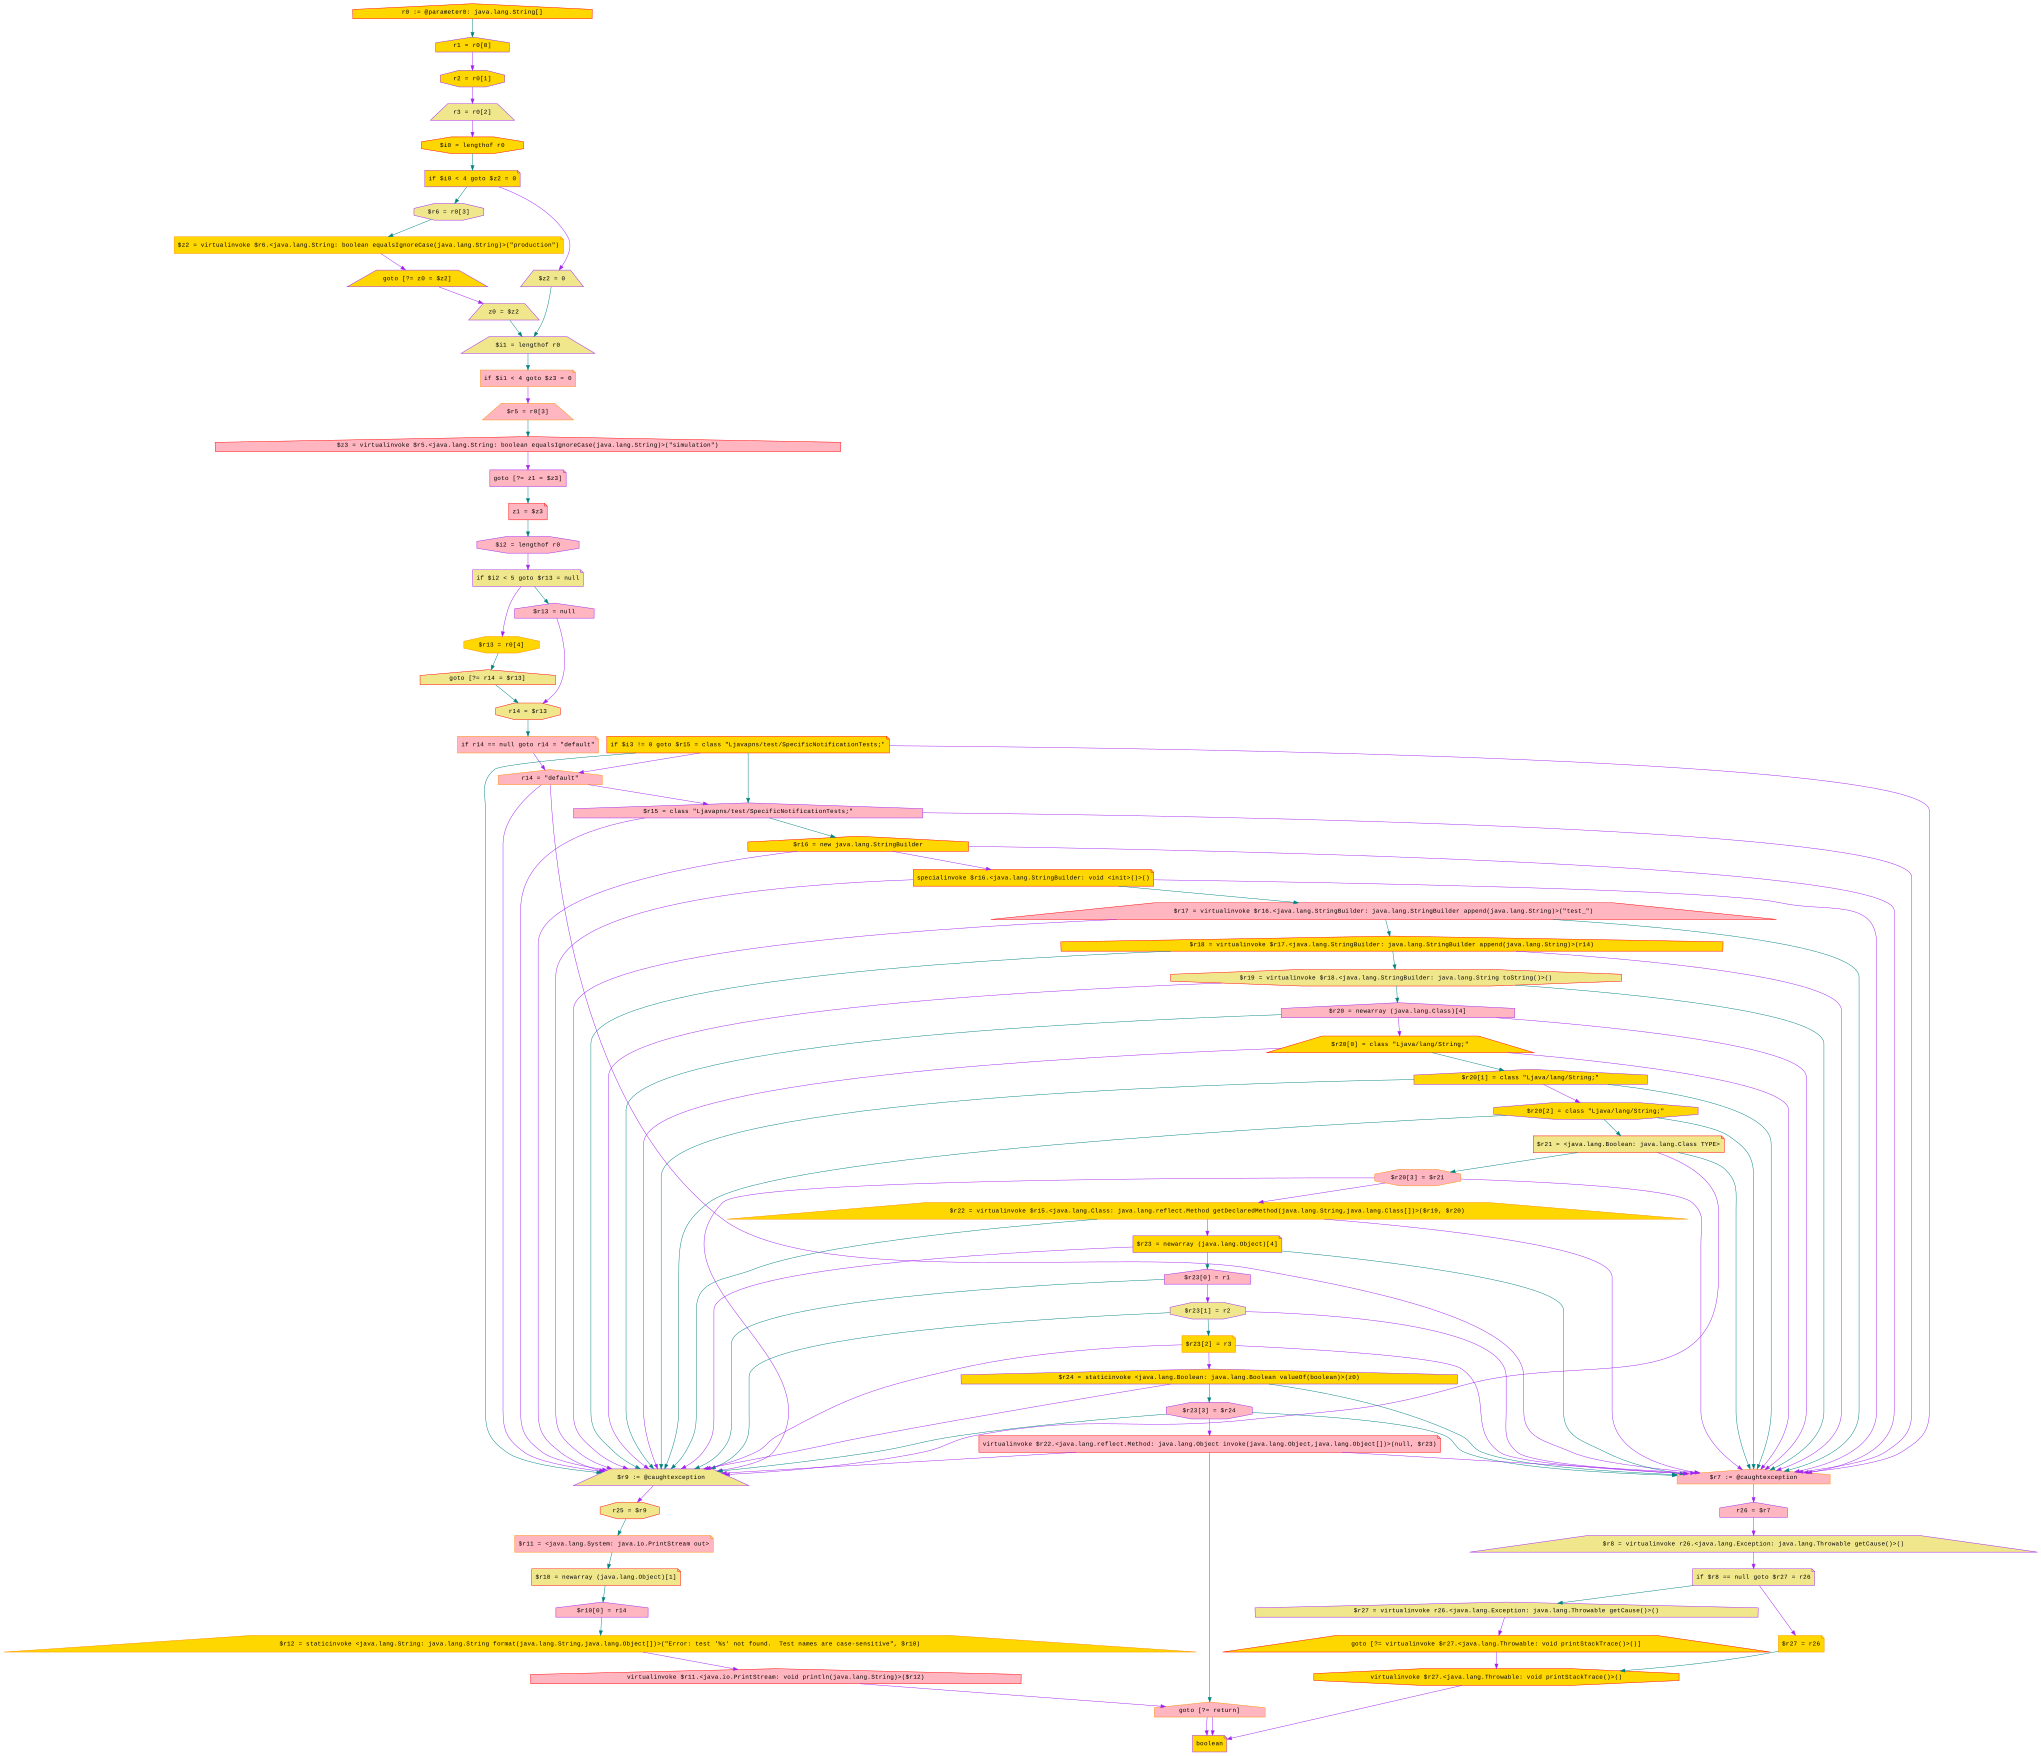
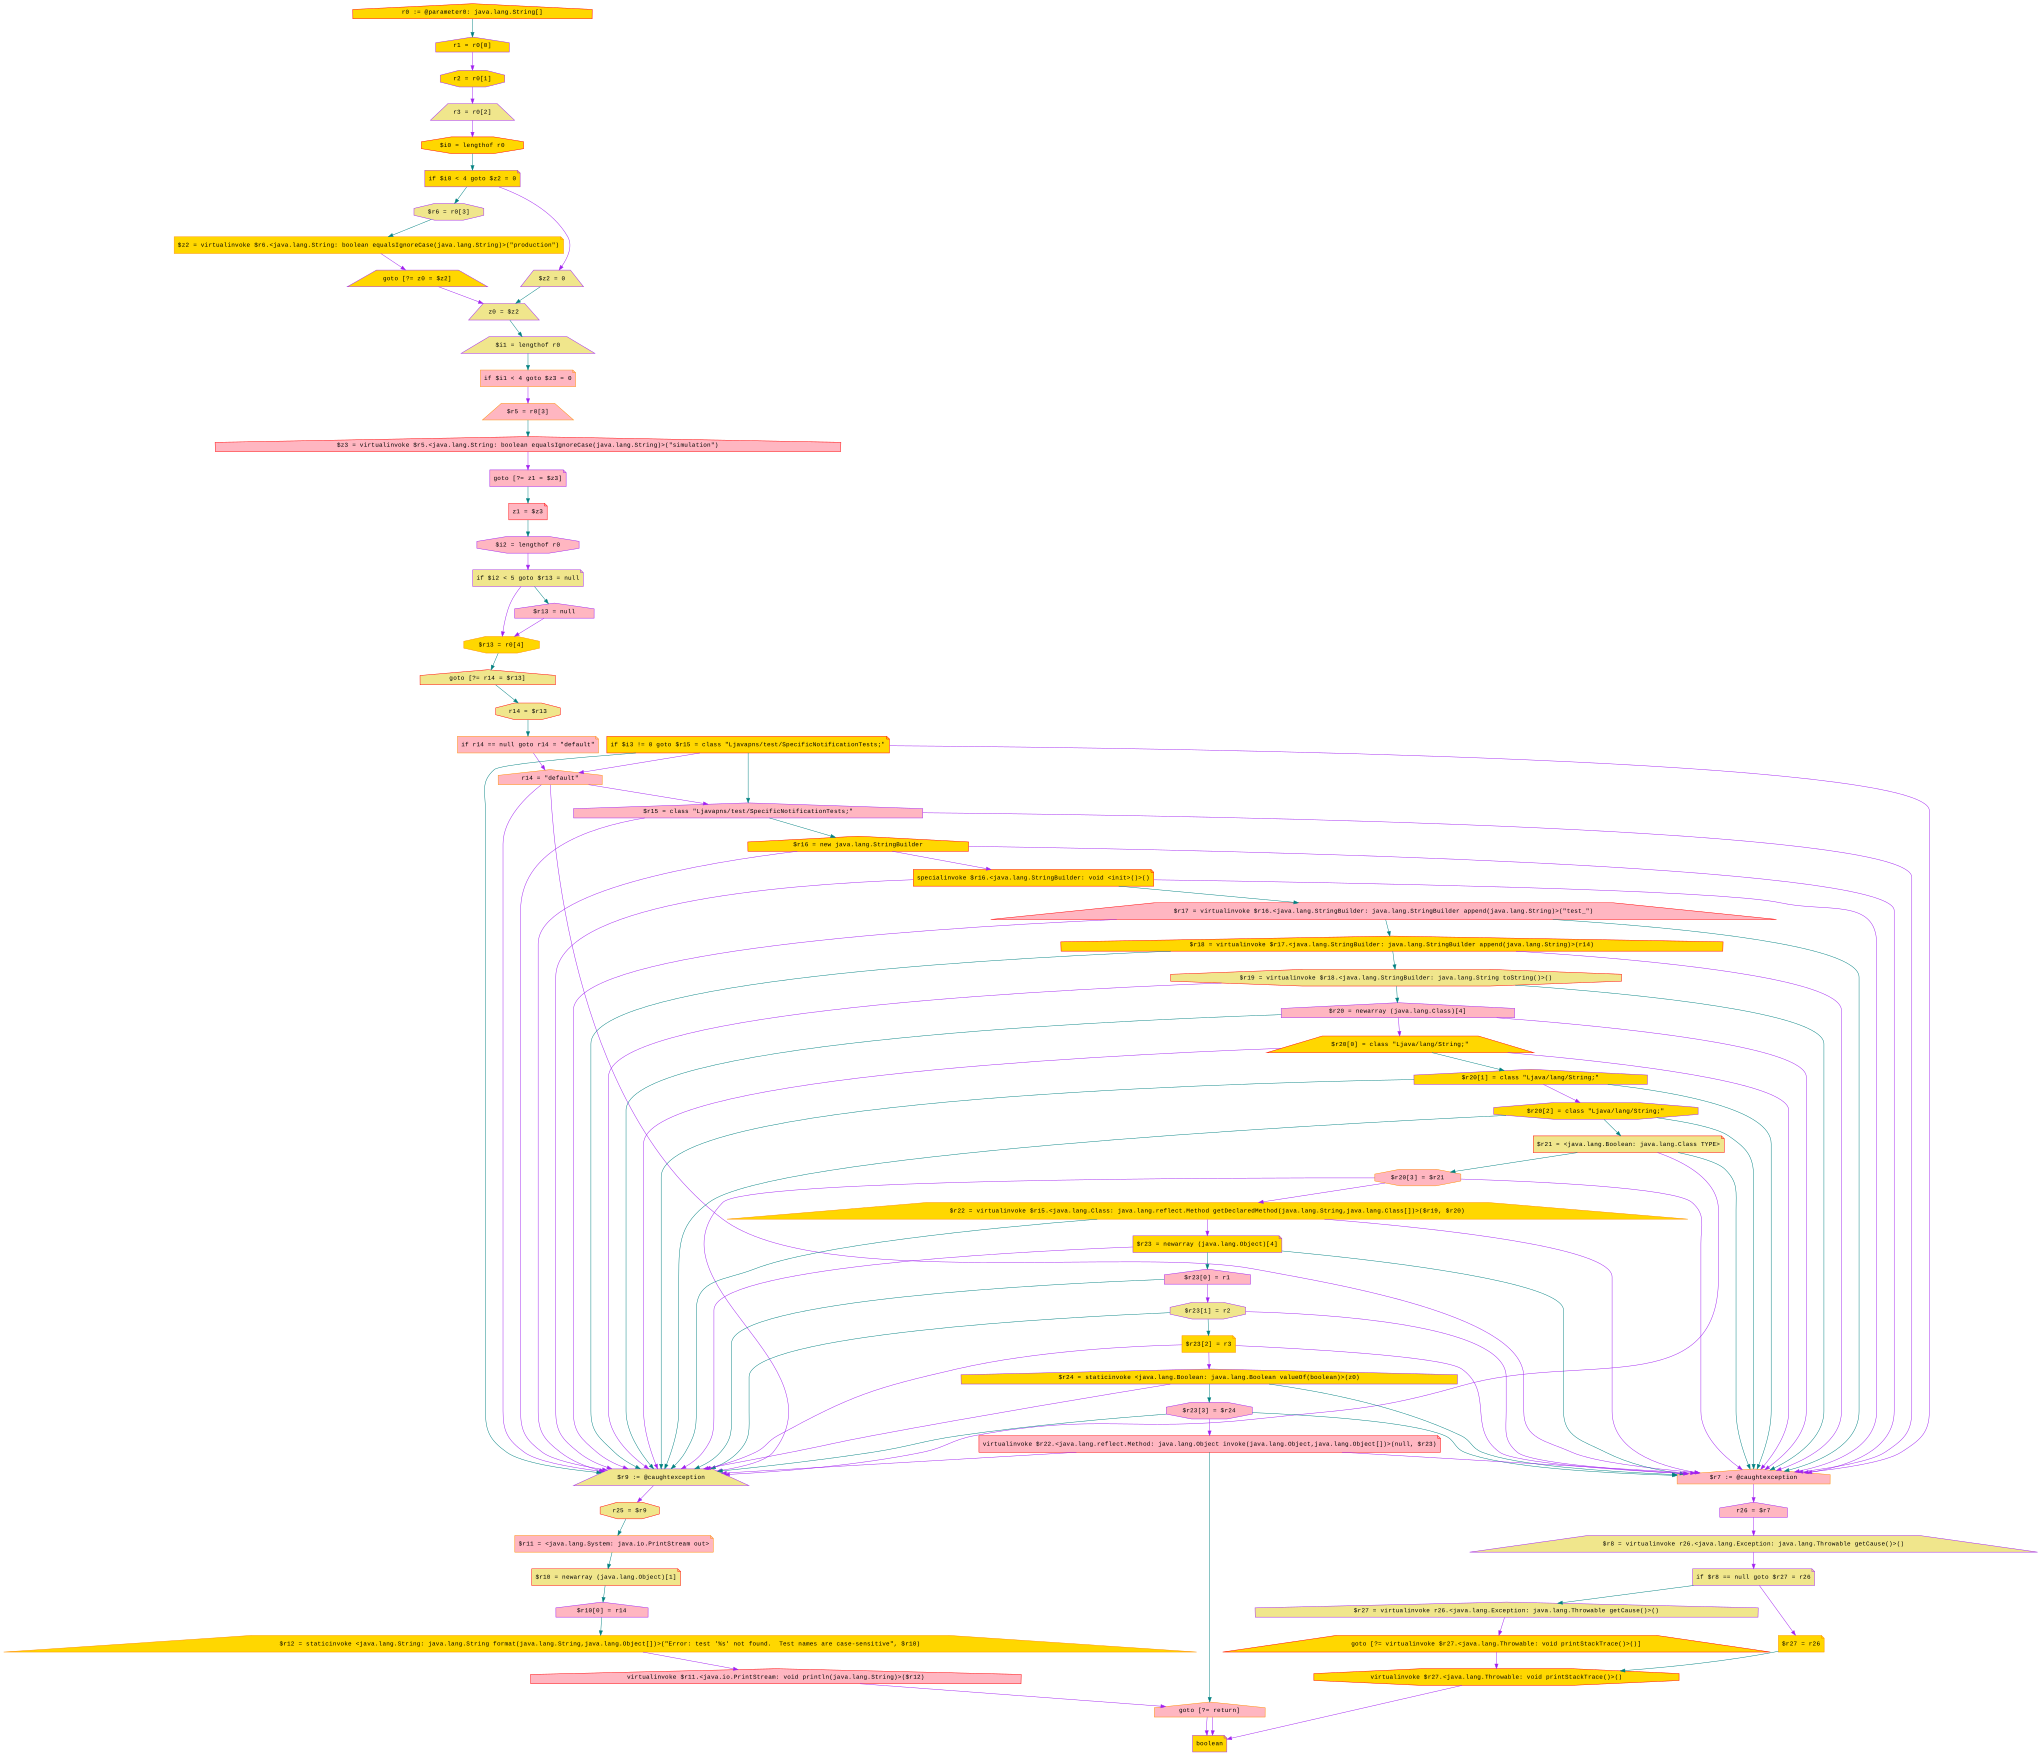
(546, 311) -> (530, 294)
(565, 662) -> (531, 626)
